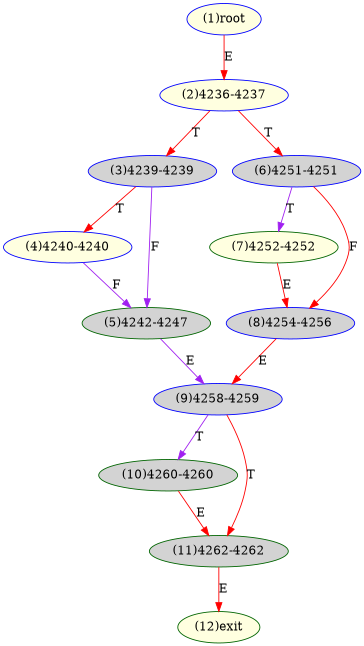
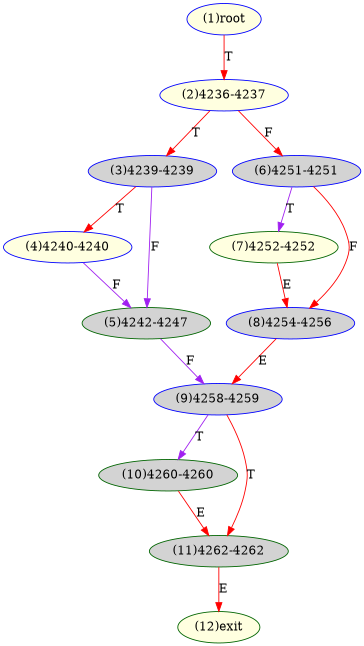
(229, 57) -> (229, 57)
(269, 133) -> (269, 133)
(190, 361) -> (190, 361)
